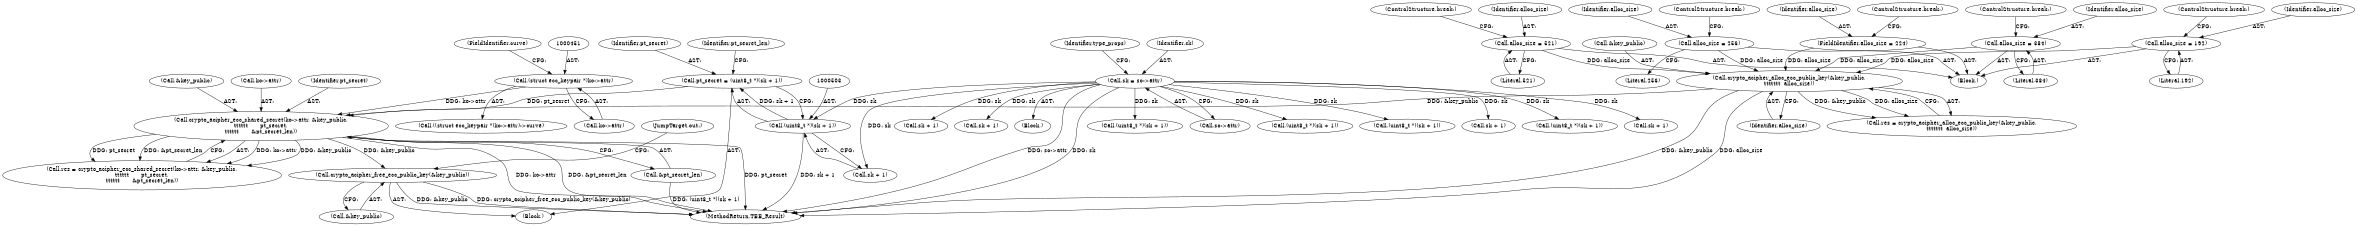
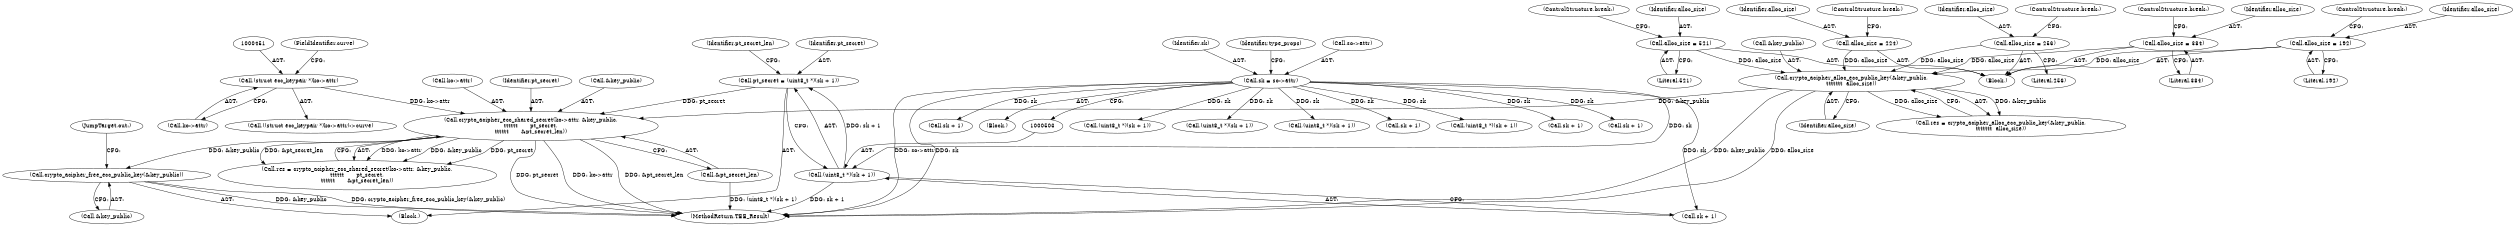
(1863, 44) -> (1867, 44)
(1188, 97) -> (1137, 93)
